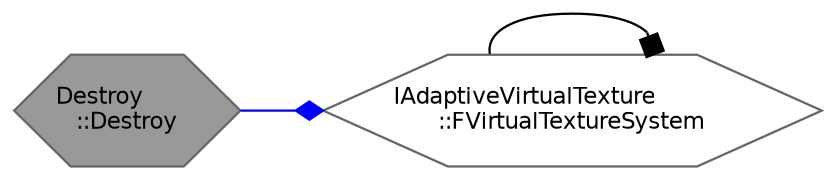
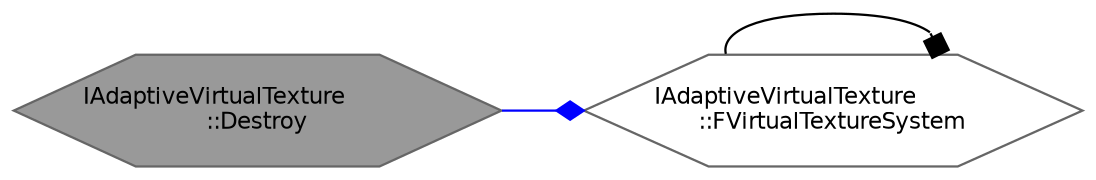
(127, 111) -> (258, 111)
